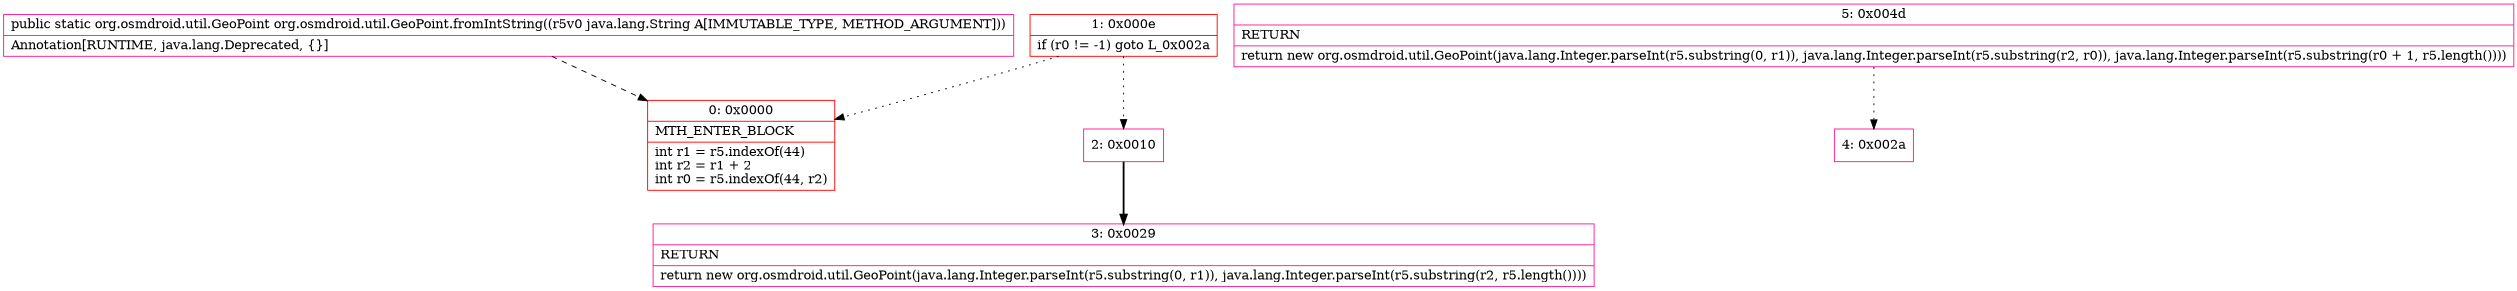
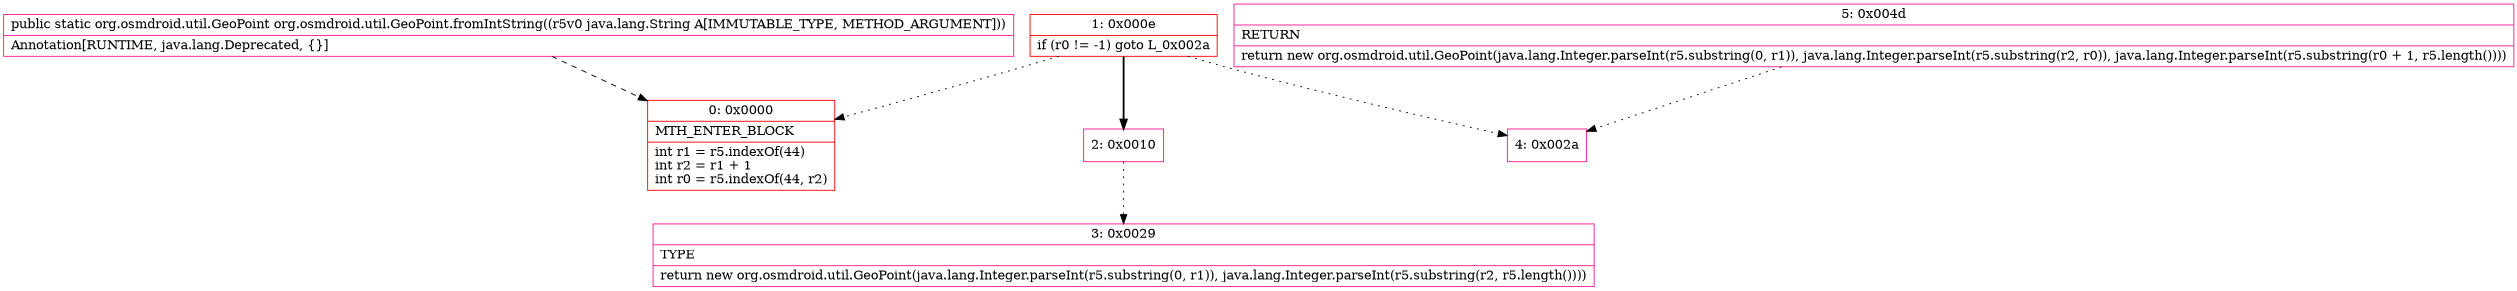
(1124, 88) -> (1124, 88)
none -> (1343, 97)
(704, 166) -> (704, 166)
(1124, 188) -> (1124, 188)
(690, 255) -> (678, 255)
